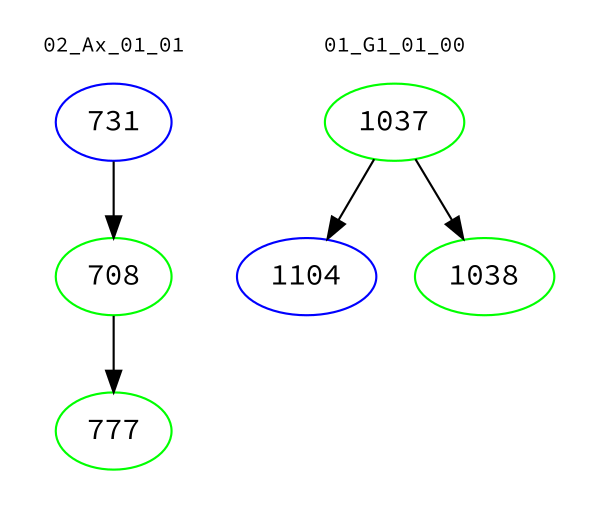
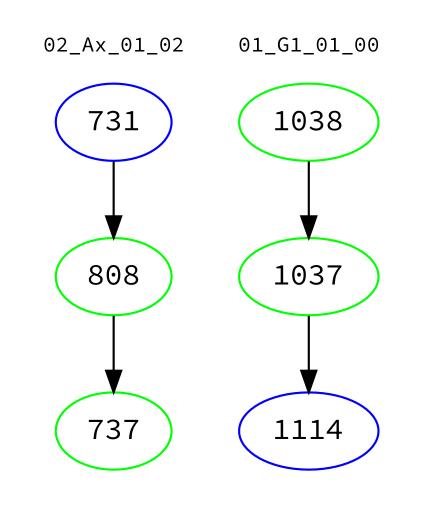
(115, 46) -> (115, 46)
(434, 190) -> (309, 189)
(114, 277) -> (114, 277)
(307, 277) -> (309, 431)
(114, 431) -> (114, 431)
